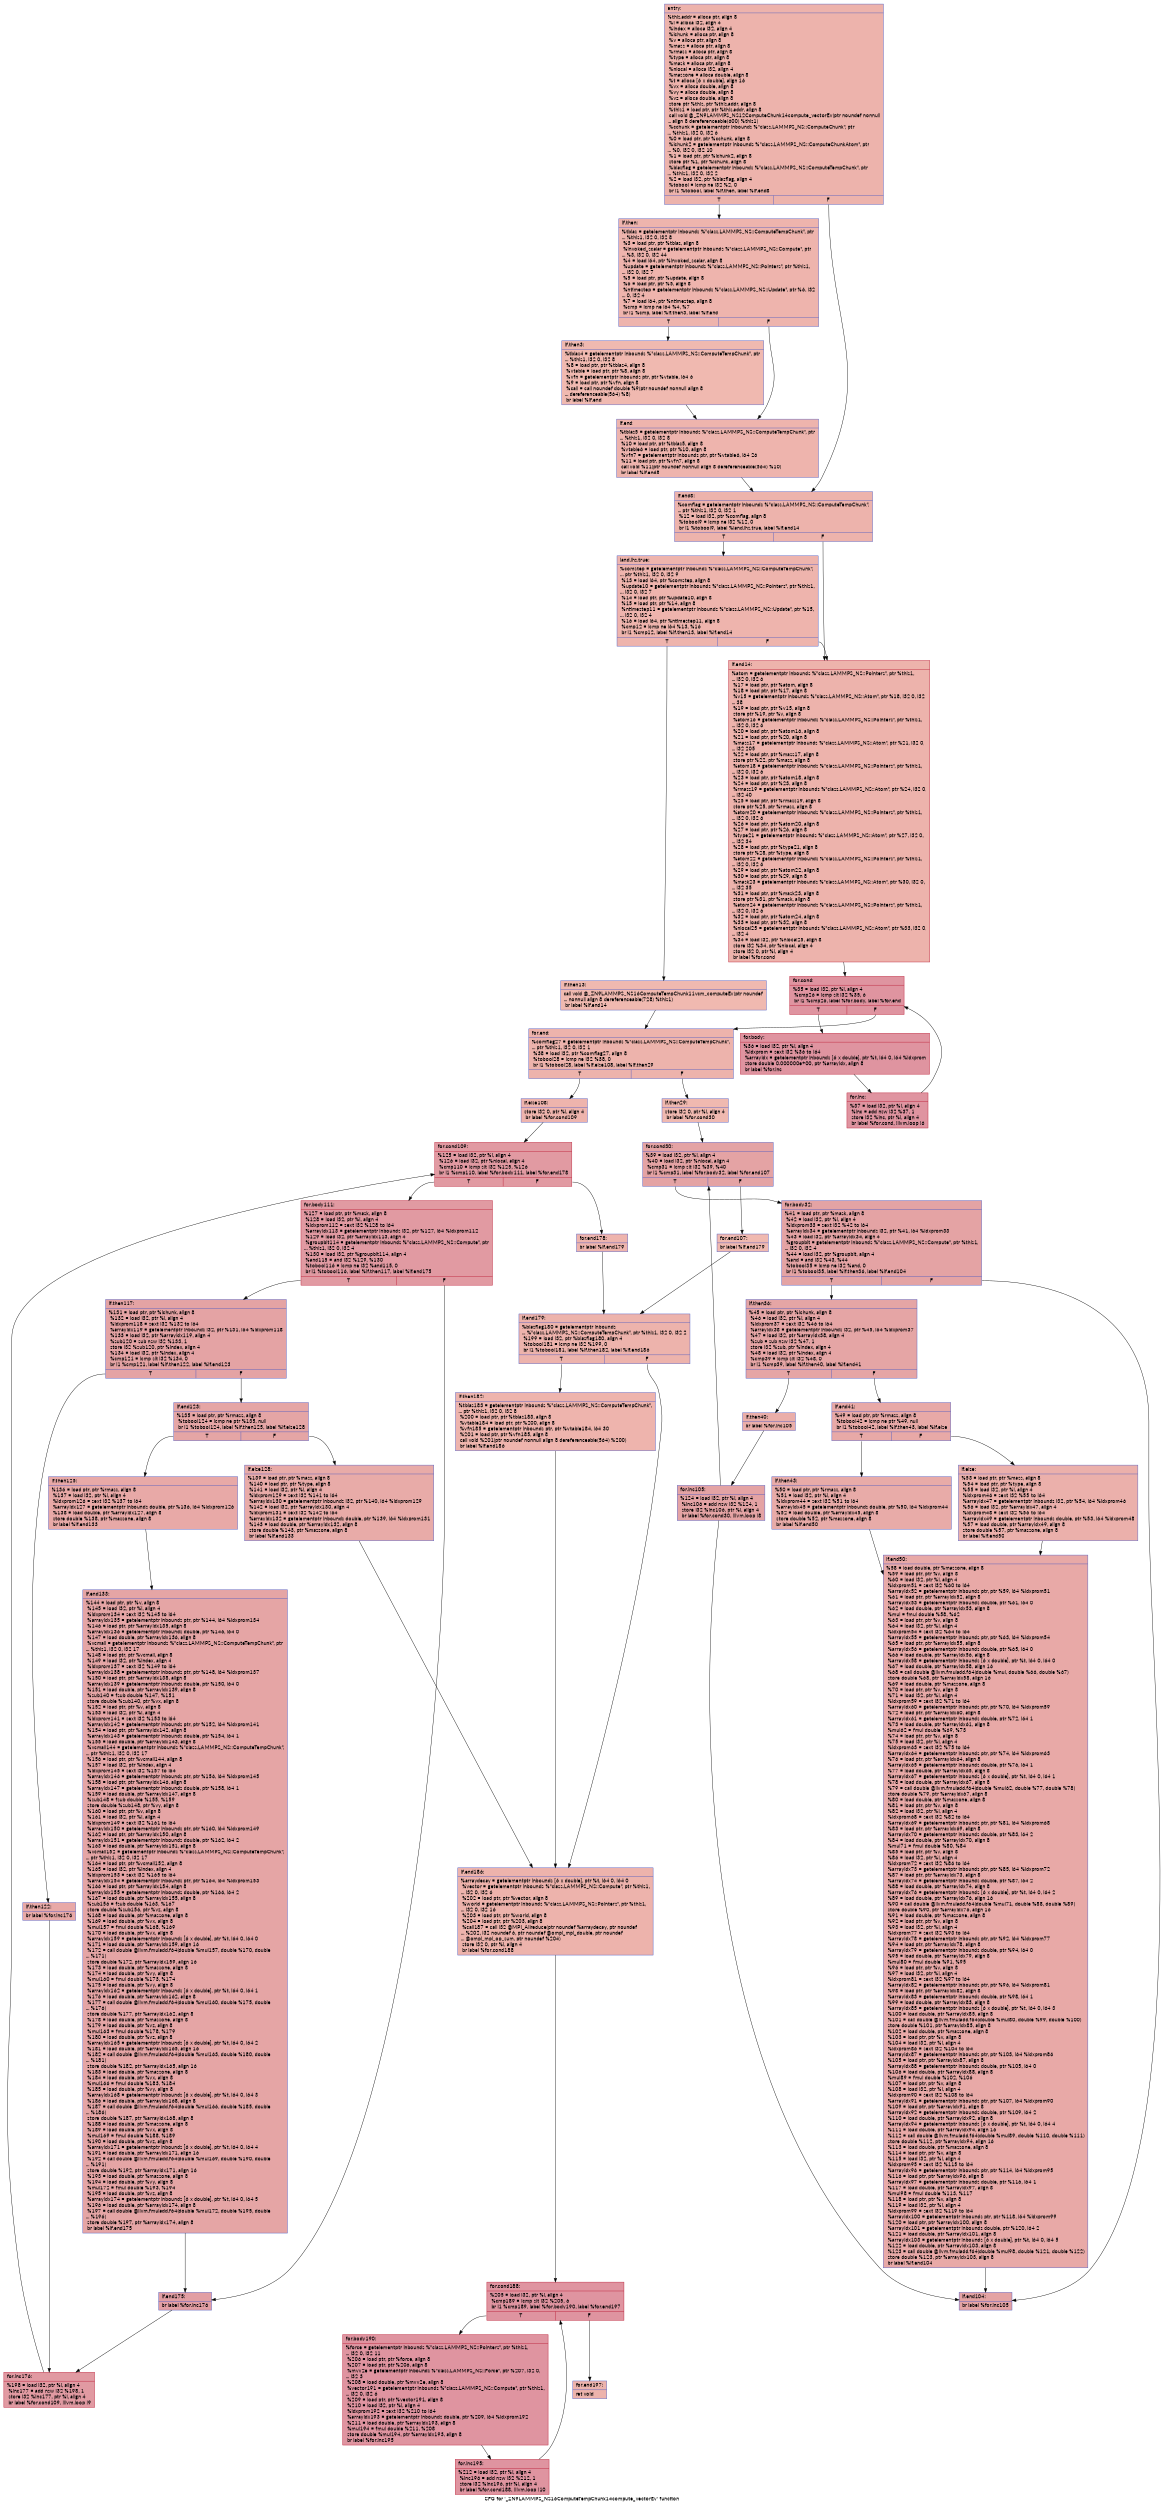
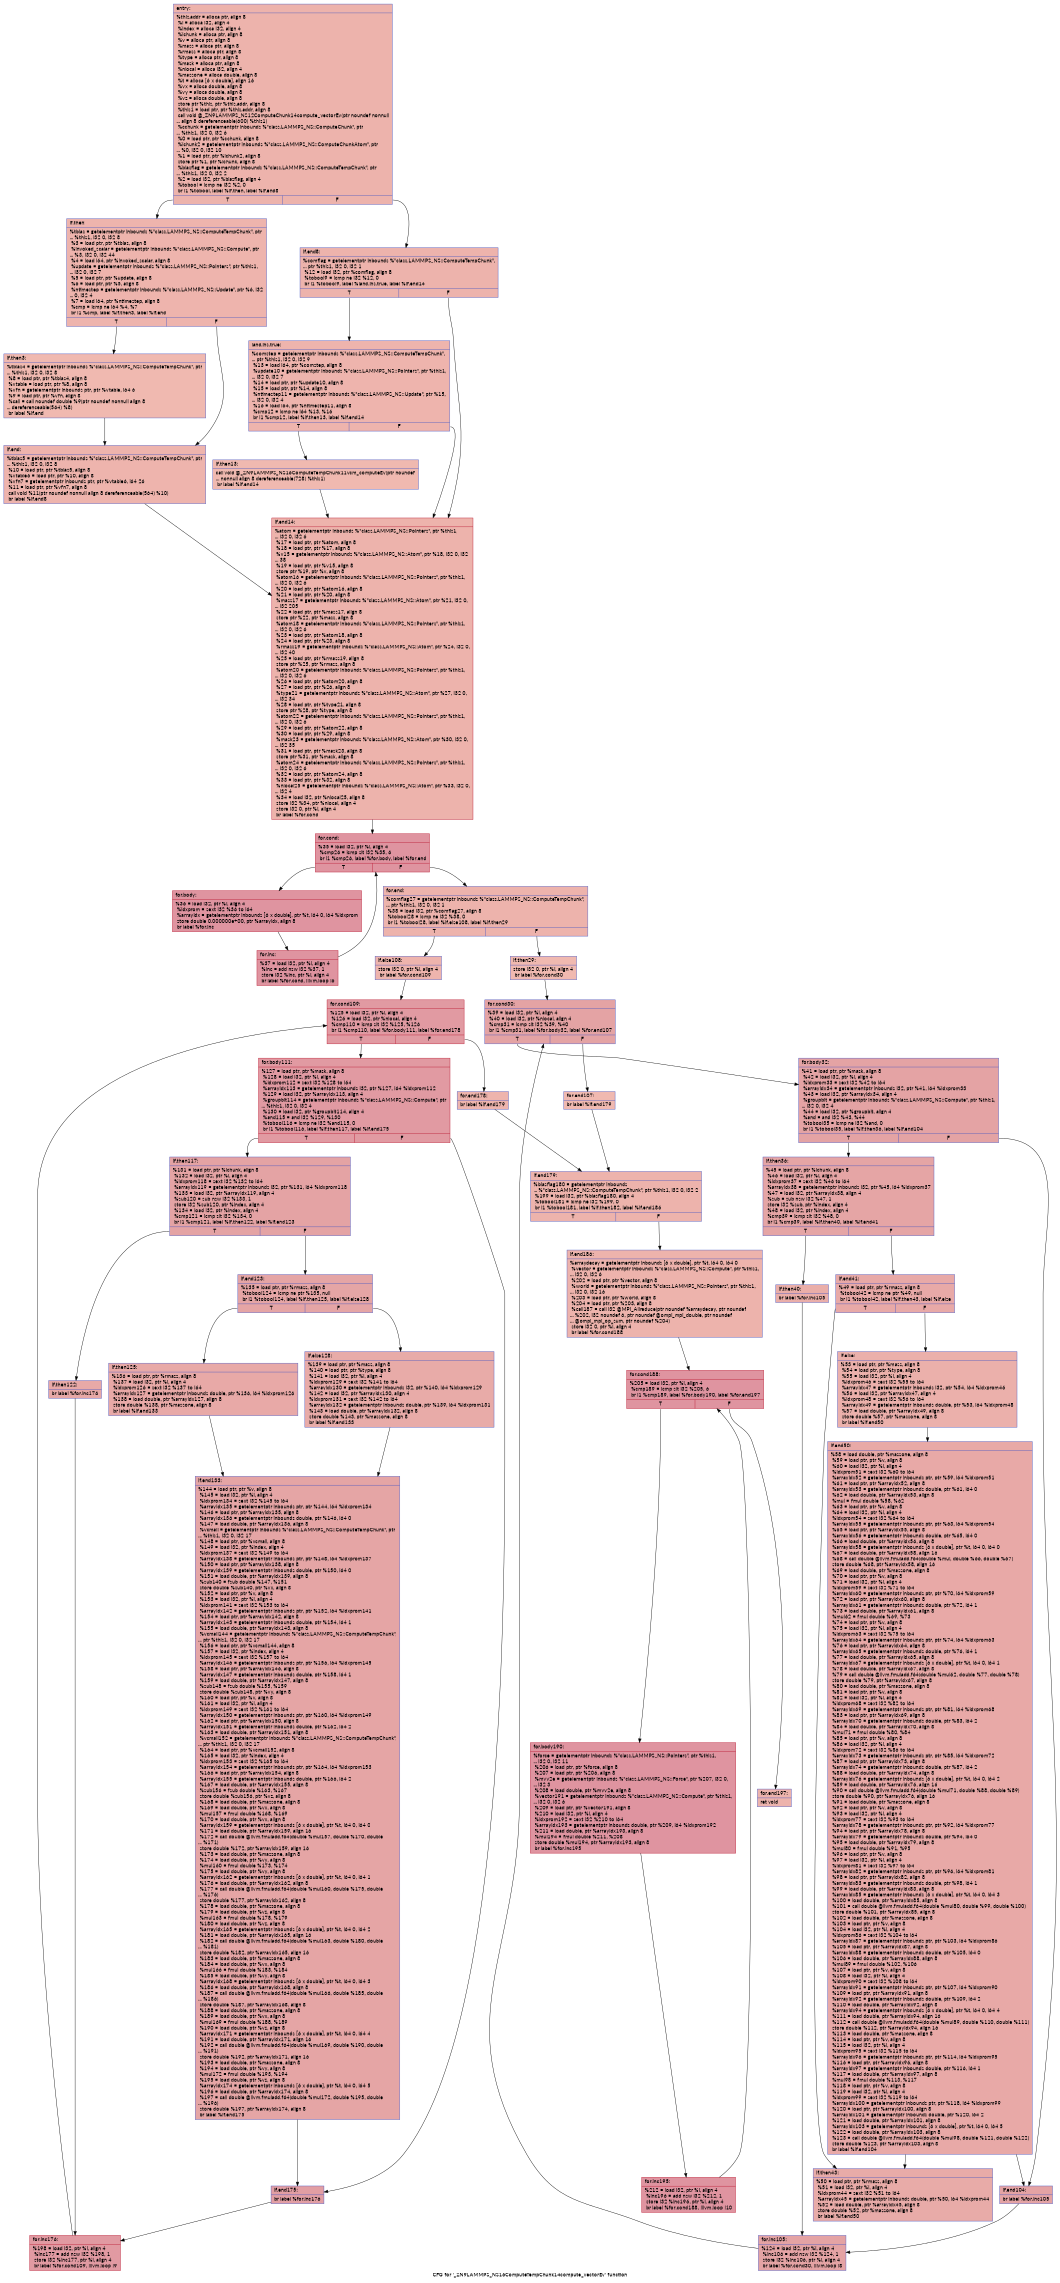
(746, 483) -> (207, 549)
(651, 1018) -> (324, 502)
(555, 1422) -> none
(876, 1550) -> (905, 2160)
(445, 1703) -> (384, 1450)
(734, 1953) -> (939, 2241)
